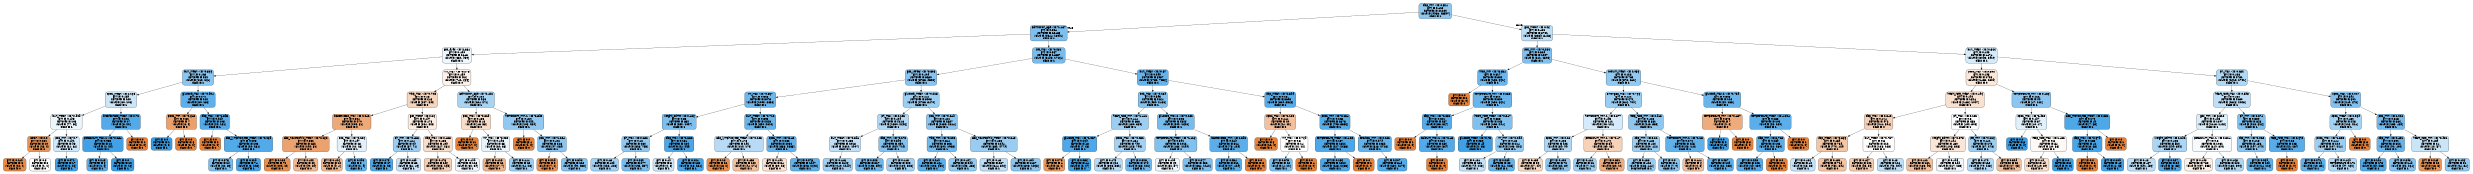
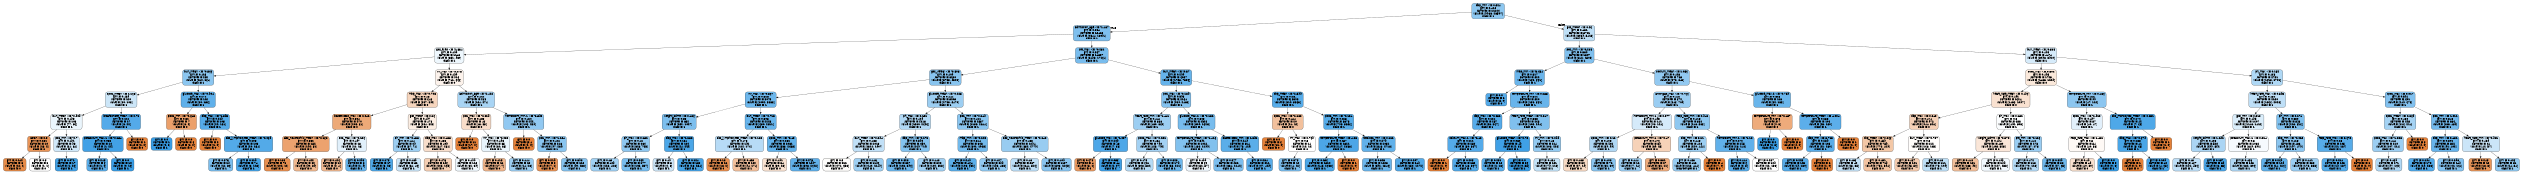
(1459, 100) -> (1496, 100)
(1405, 144) -> none
(2017, 144) -> none
(356, 165) -> (356, 165)
none -> (837, 165)
(1054, 165) -> (1085, 165)
(1256, 165) -> none
(1306, 165) -> none
none -> (1377, 165)
none -> (1465, 165)
none -> (1493, 165)
(1502, 165) -> none
none -> (1519, 165)
(1669, 165) -> (1714, 165)
(1693, 165) -> (1739, 165)
(1720, 165) -> (1766, 165)
(2009, 165) -> (2054, 165)
(2199, 165) -> none
none -> (2305, 165)
(2313, 165) -> none
none -> (2335, 165)
(2343, 165) -> (2389, 165)
